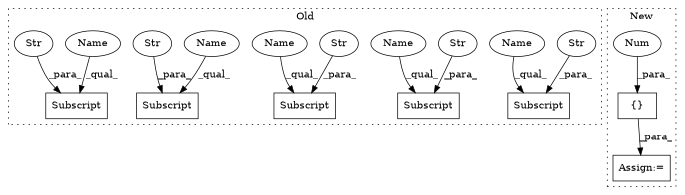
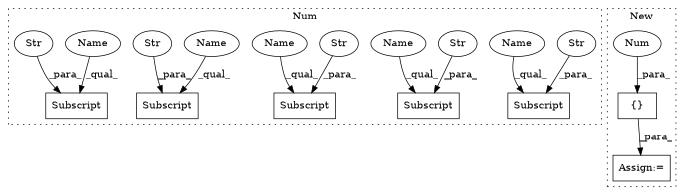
(305, 17) -> (305, 17)
